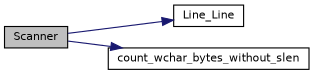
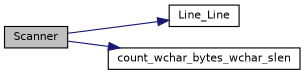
(209, 59) -> (204, 59)
